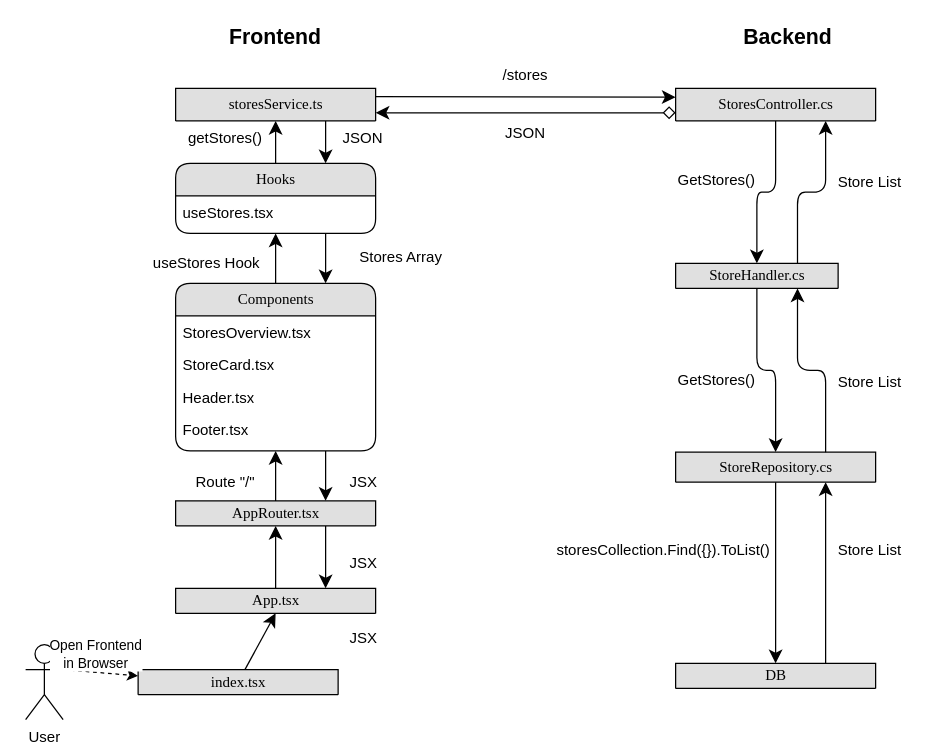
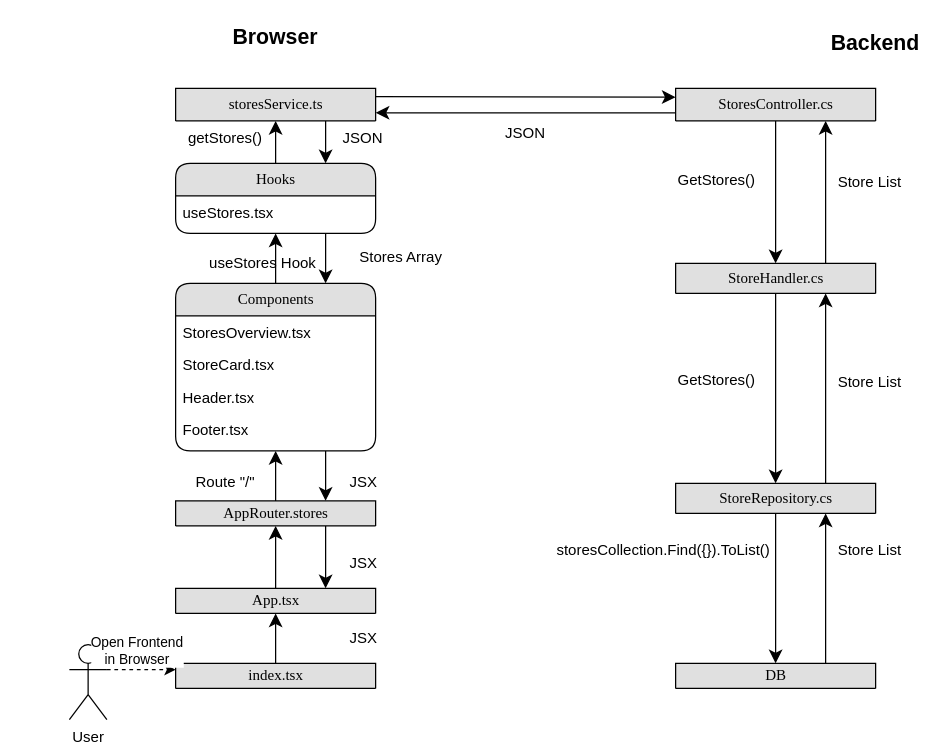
(276, 38) -> (276, 38)
(788, 38) -> (876, 44)
(526, 76) -> none
(662, 113) -> (668, 113)
(207, 263) -> (263, 263)
(757, 276) -> (776, 278)
(776, 467) -> (776, 498)
(276, 513) -> (276, 513)
(44, 682) -> (88, 682)
(238, 682) -> (276, 676)
